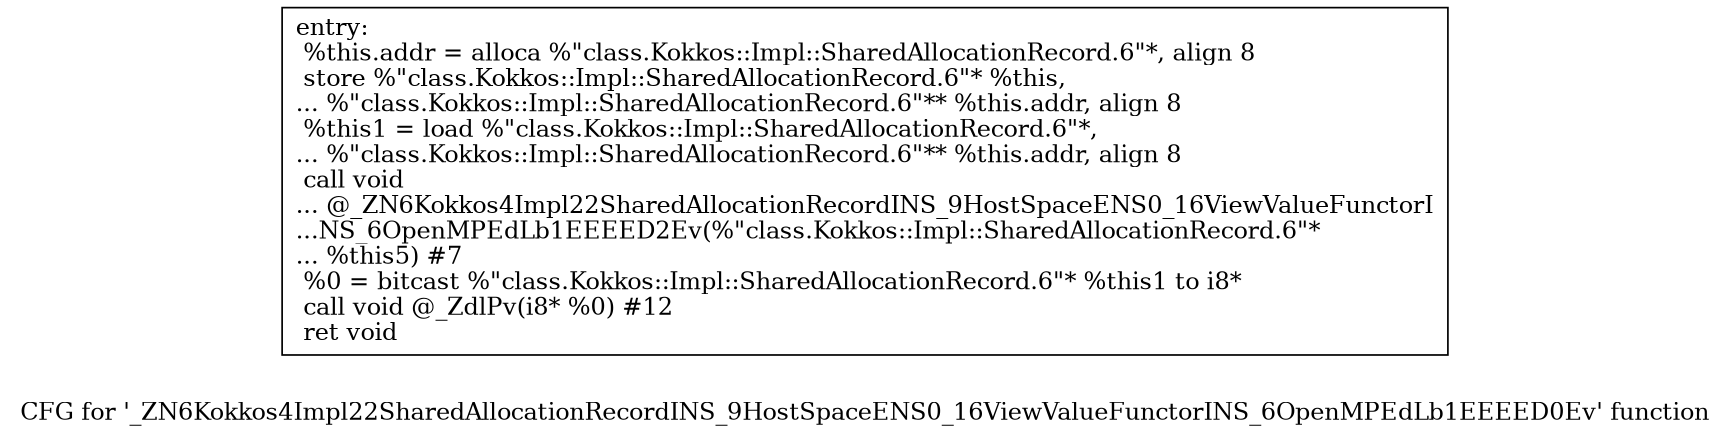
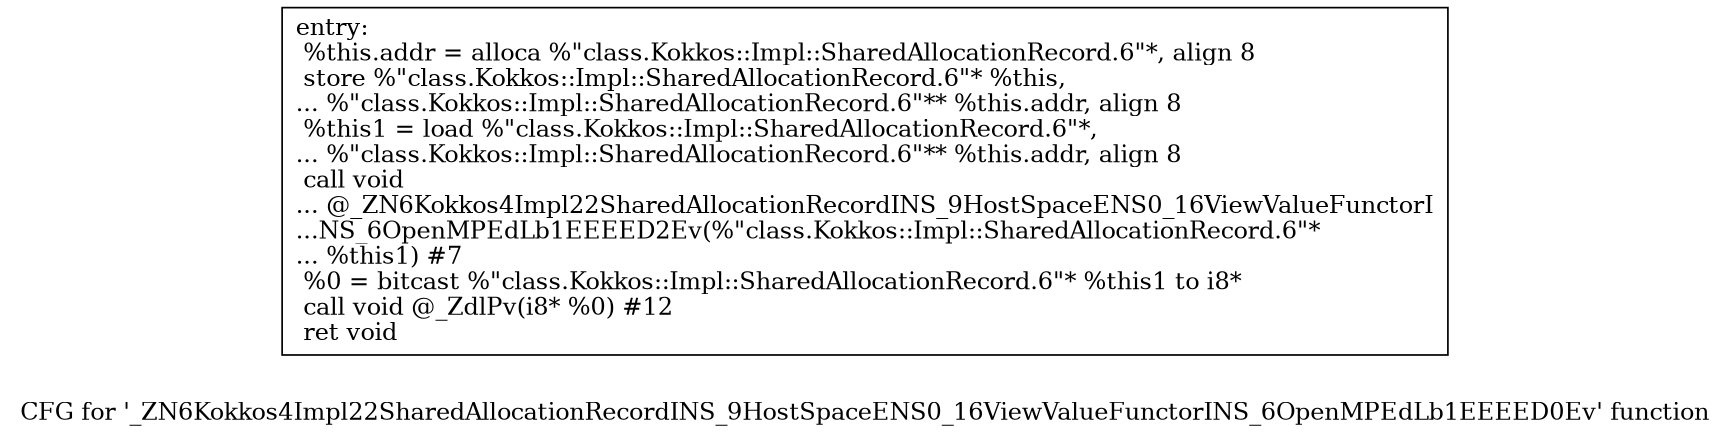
(380, 257) -> (380, 257)
